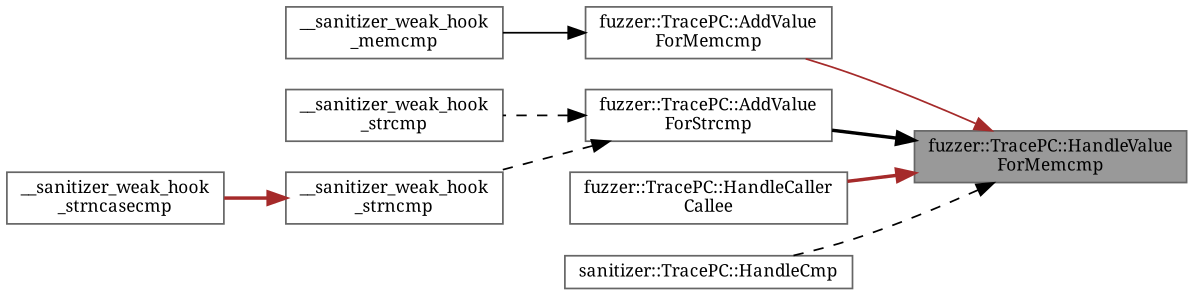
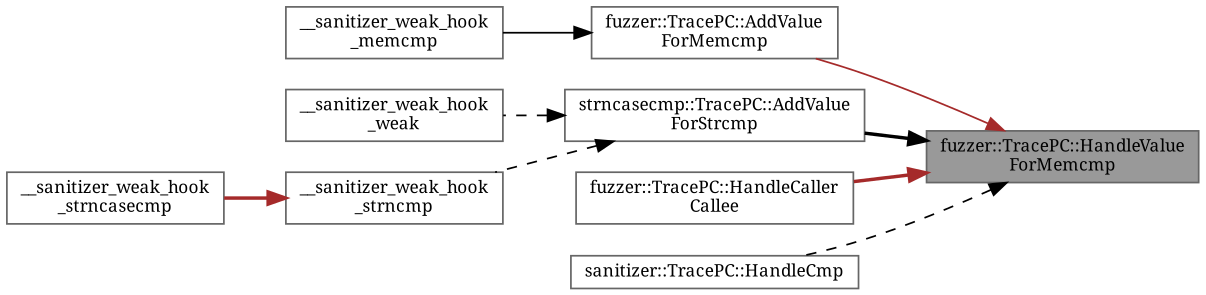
(394, 115) -> (394, 115)
(709, 115) -> (715, 115)
